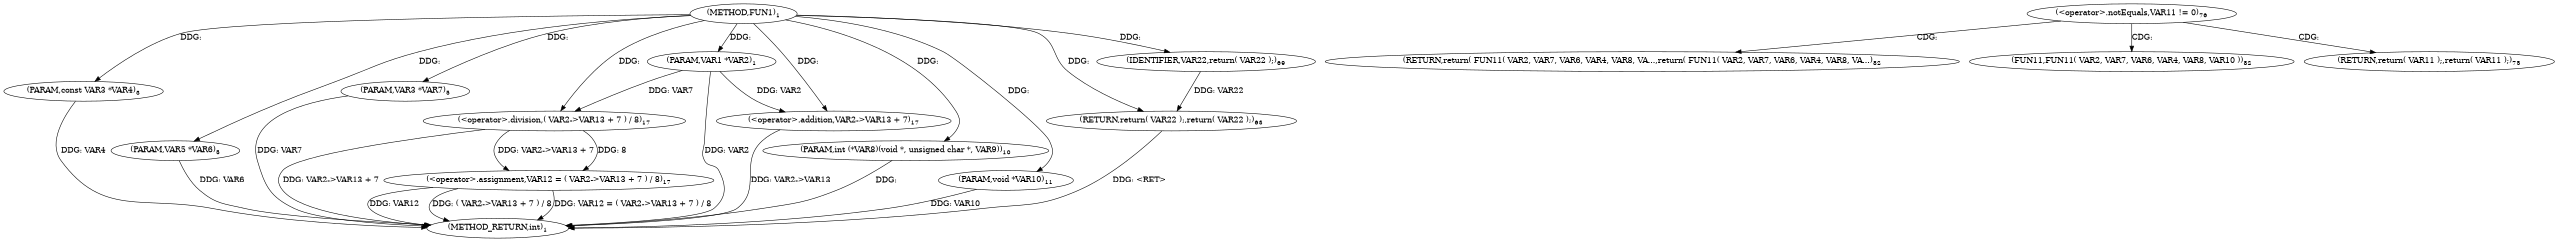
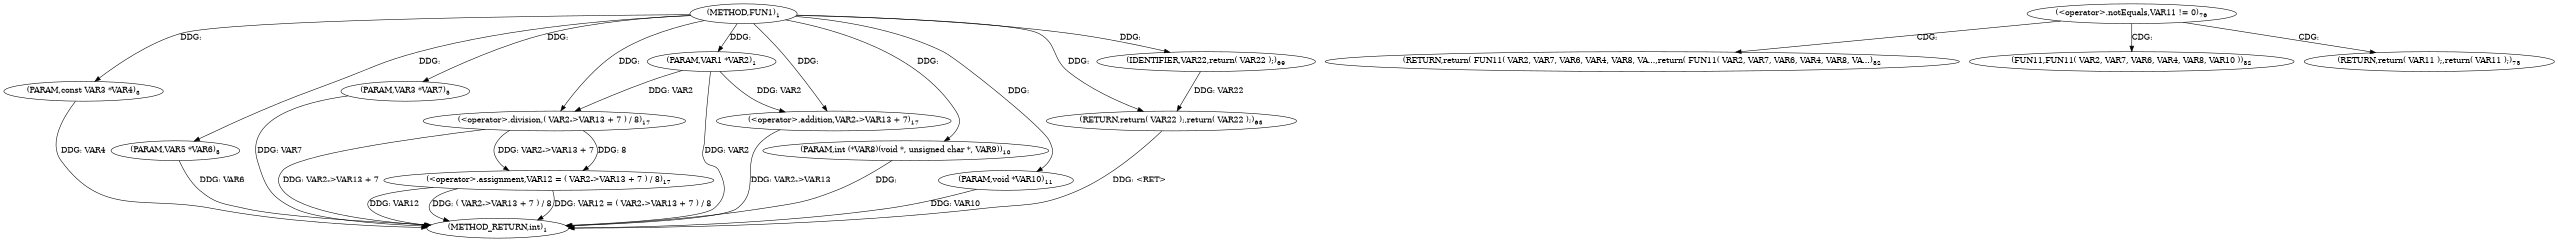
(671, 91) -> (671, 91)
